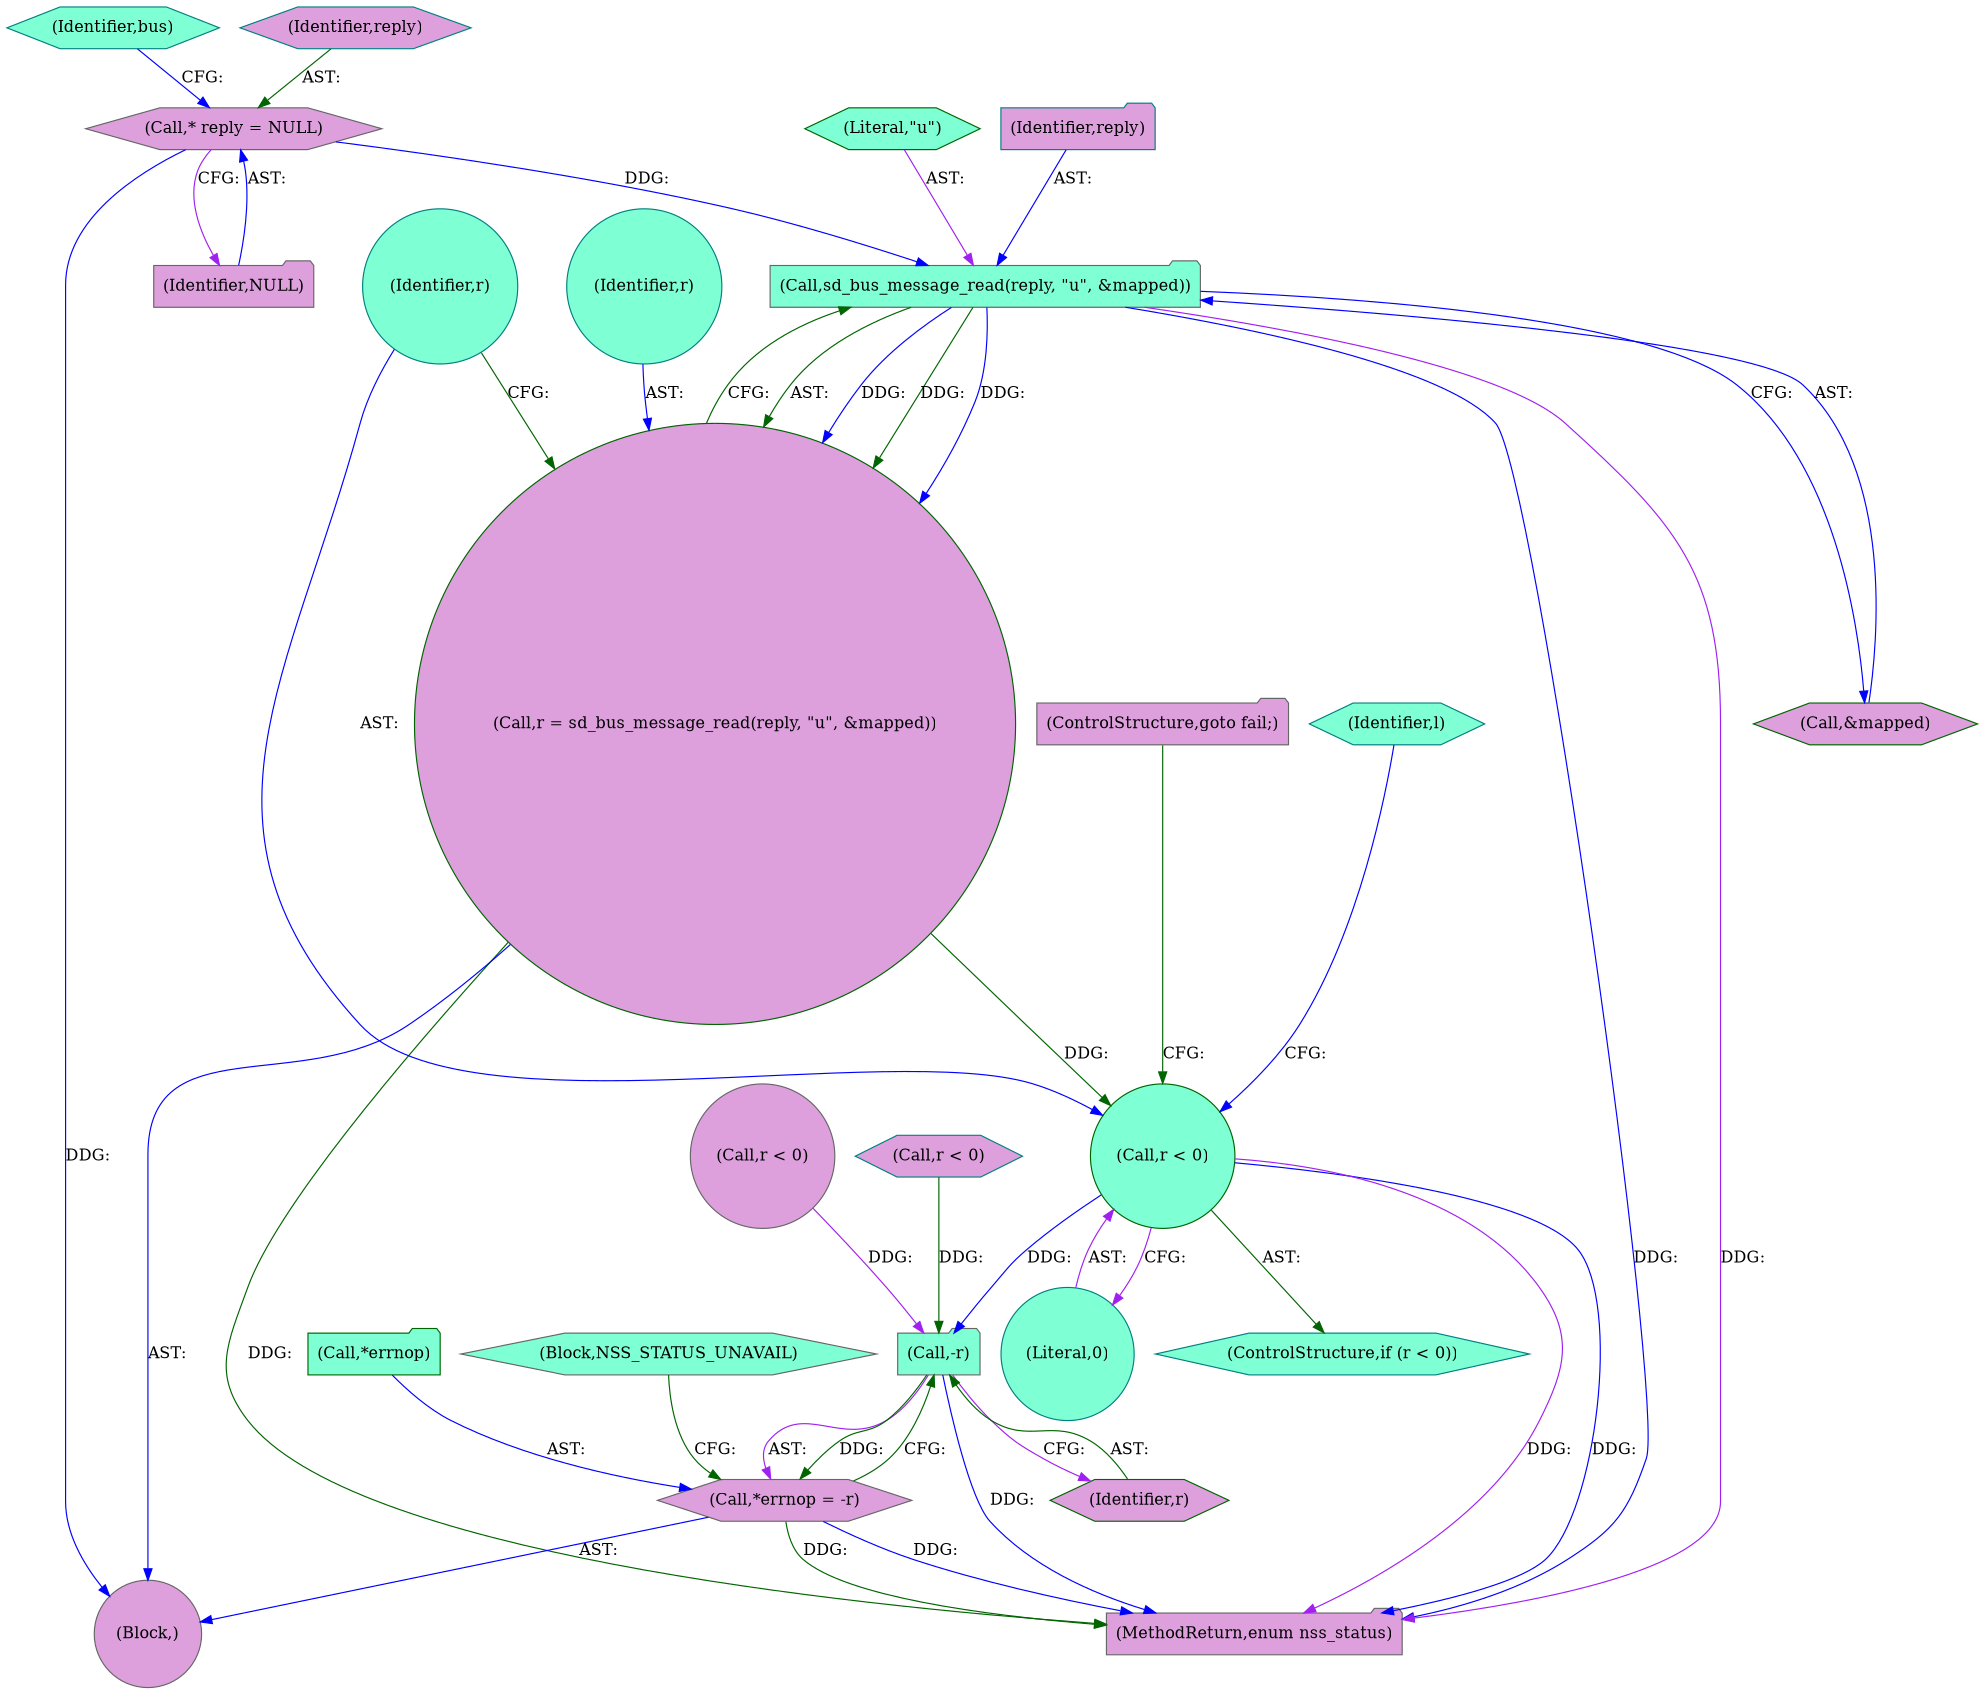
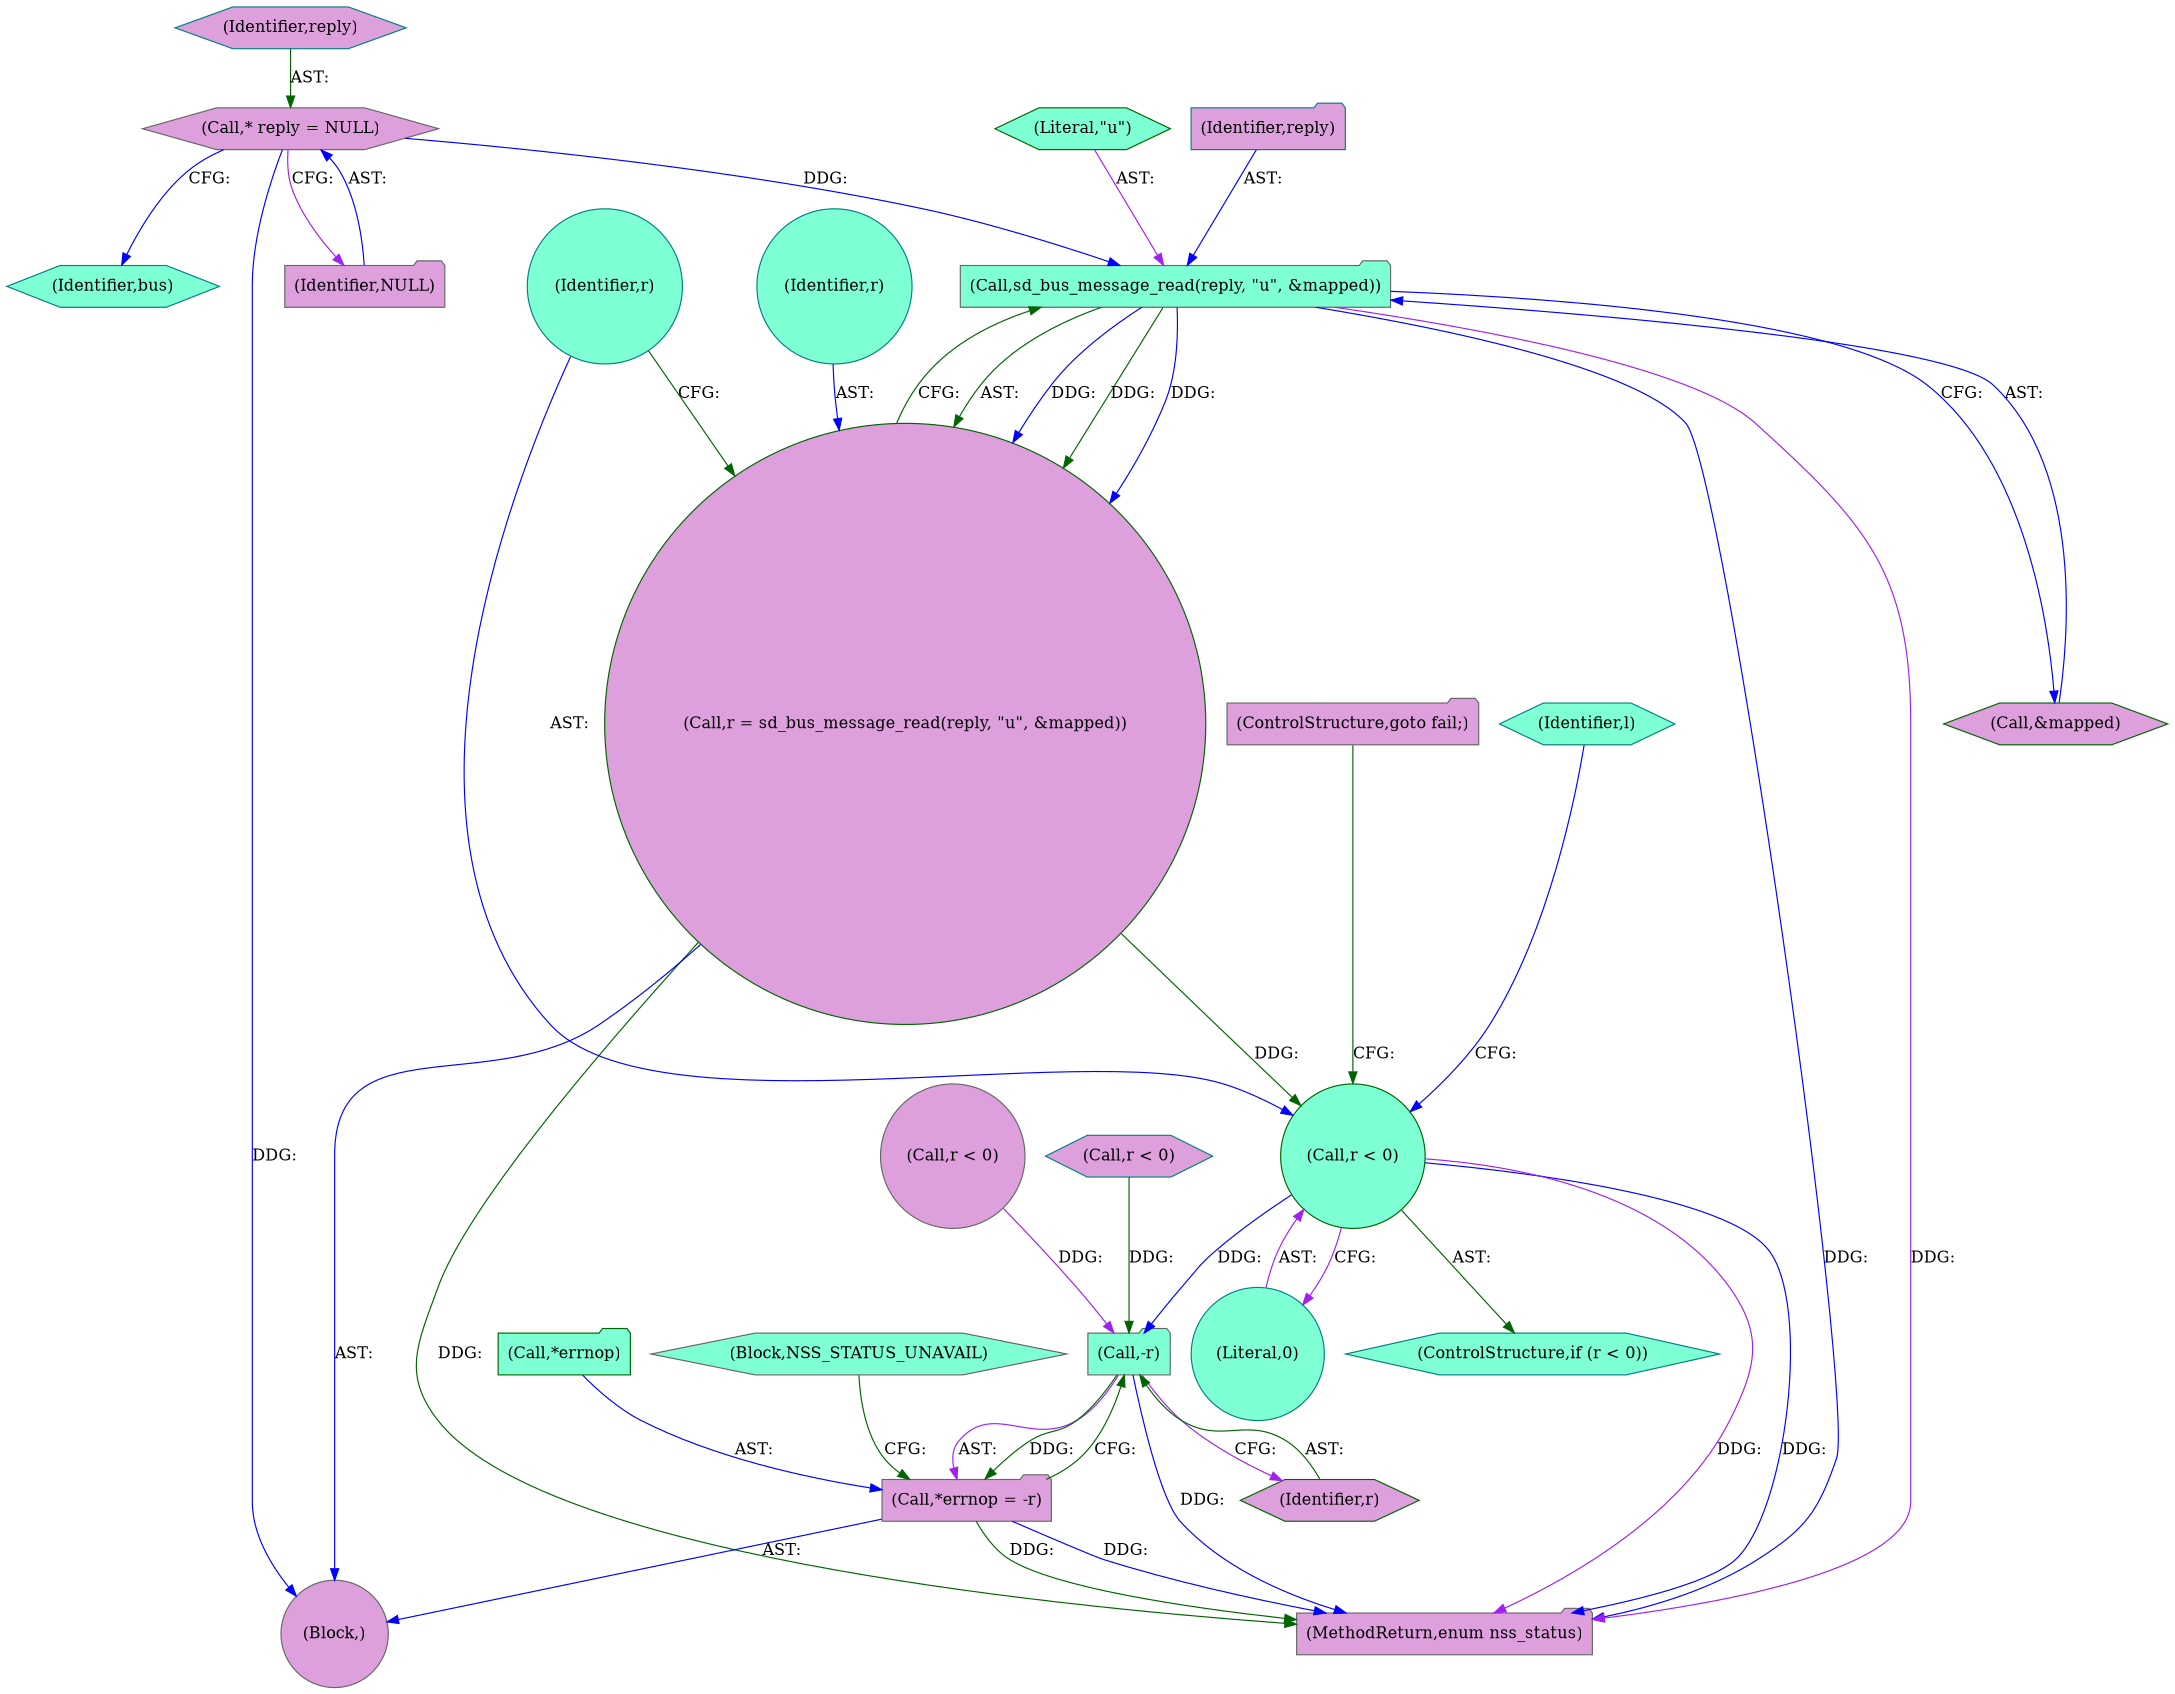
(169, 74) -> (166, 193)
(785, 1500) -> (967, 1500)
